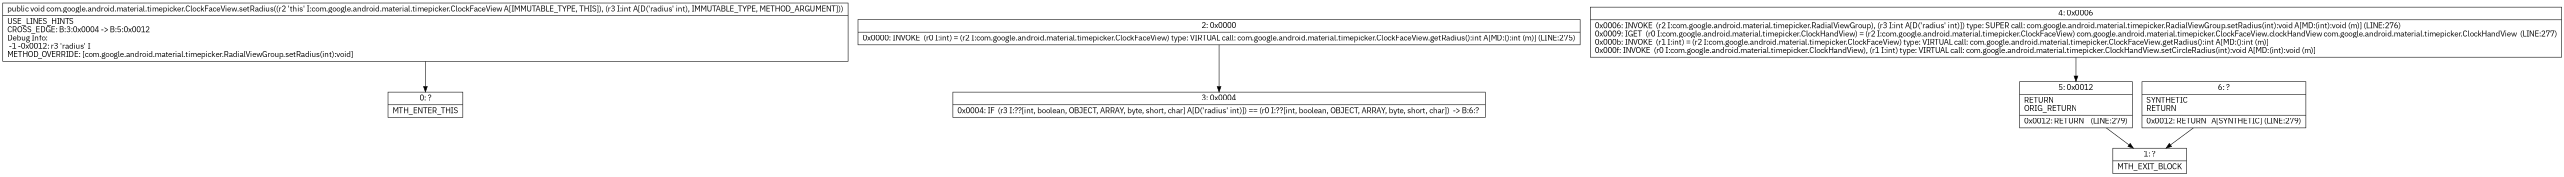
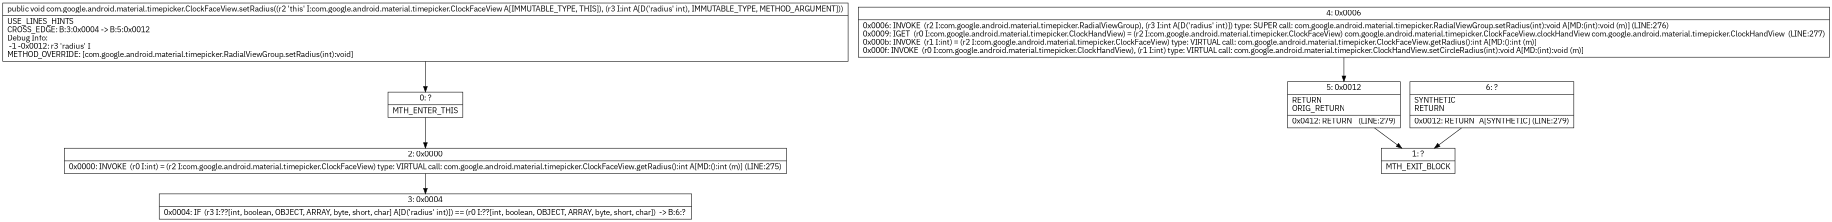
(2076, 121) -> (1344, 121)
none -> (425, 130)
